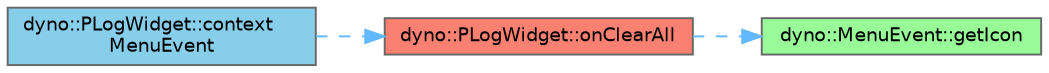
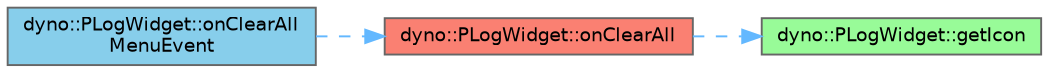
(162, 36) -> (162, 36)
(901, 36) -> (901, 36)
